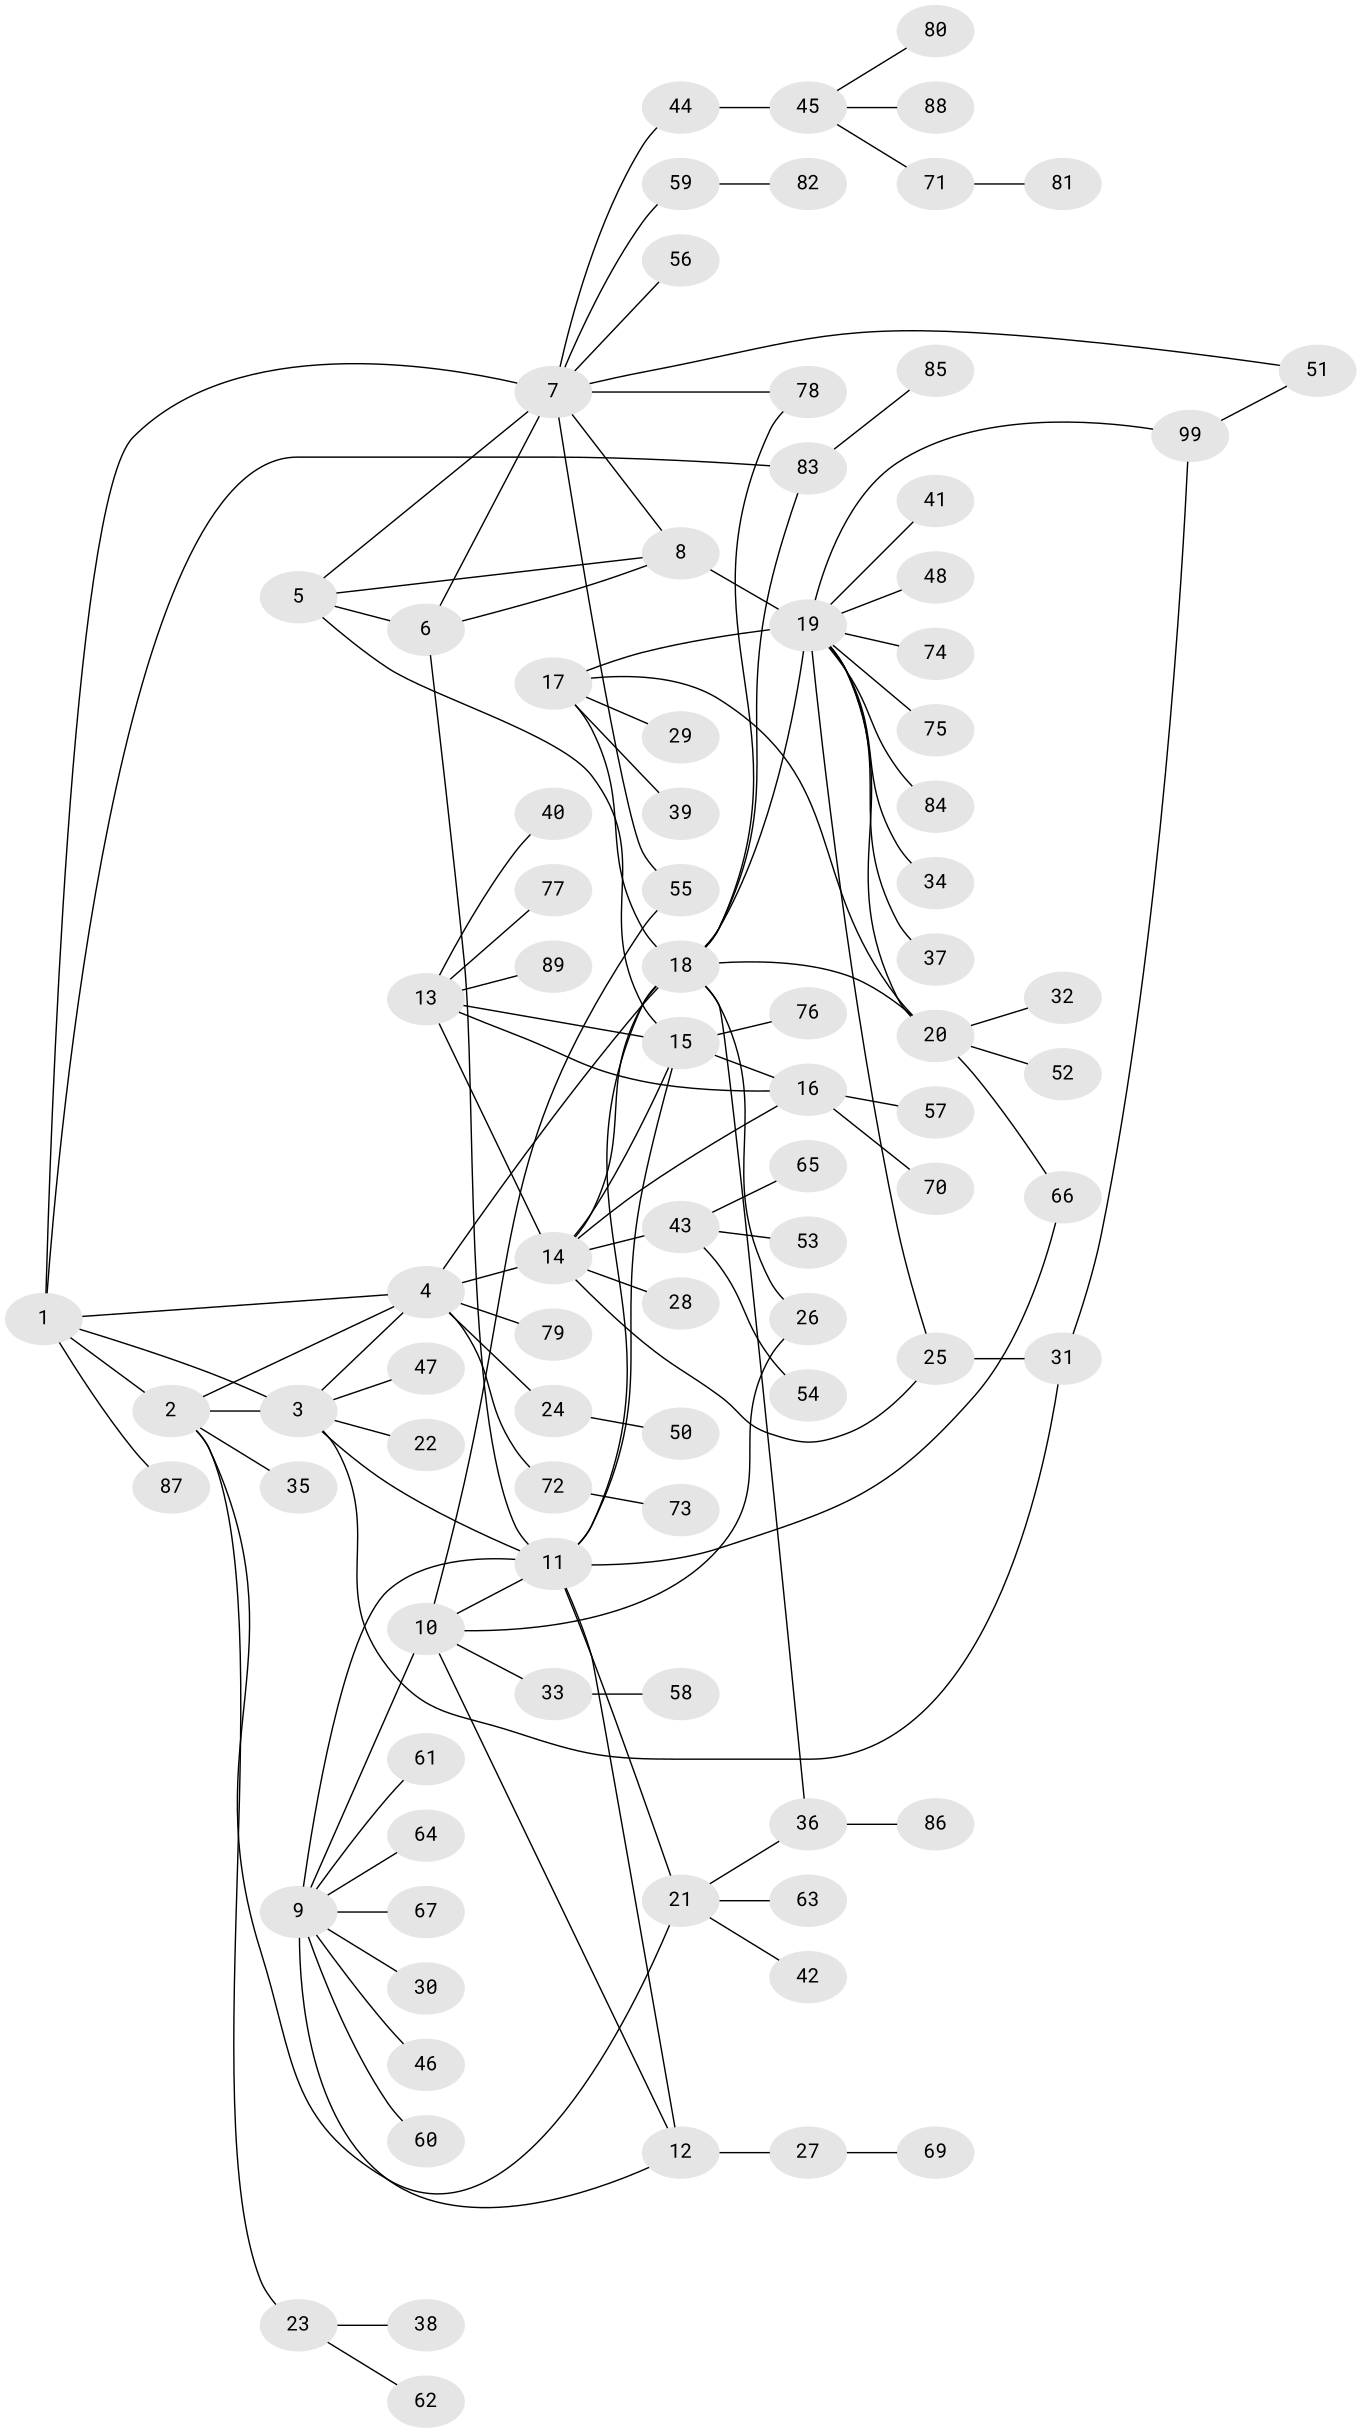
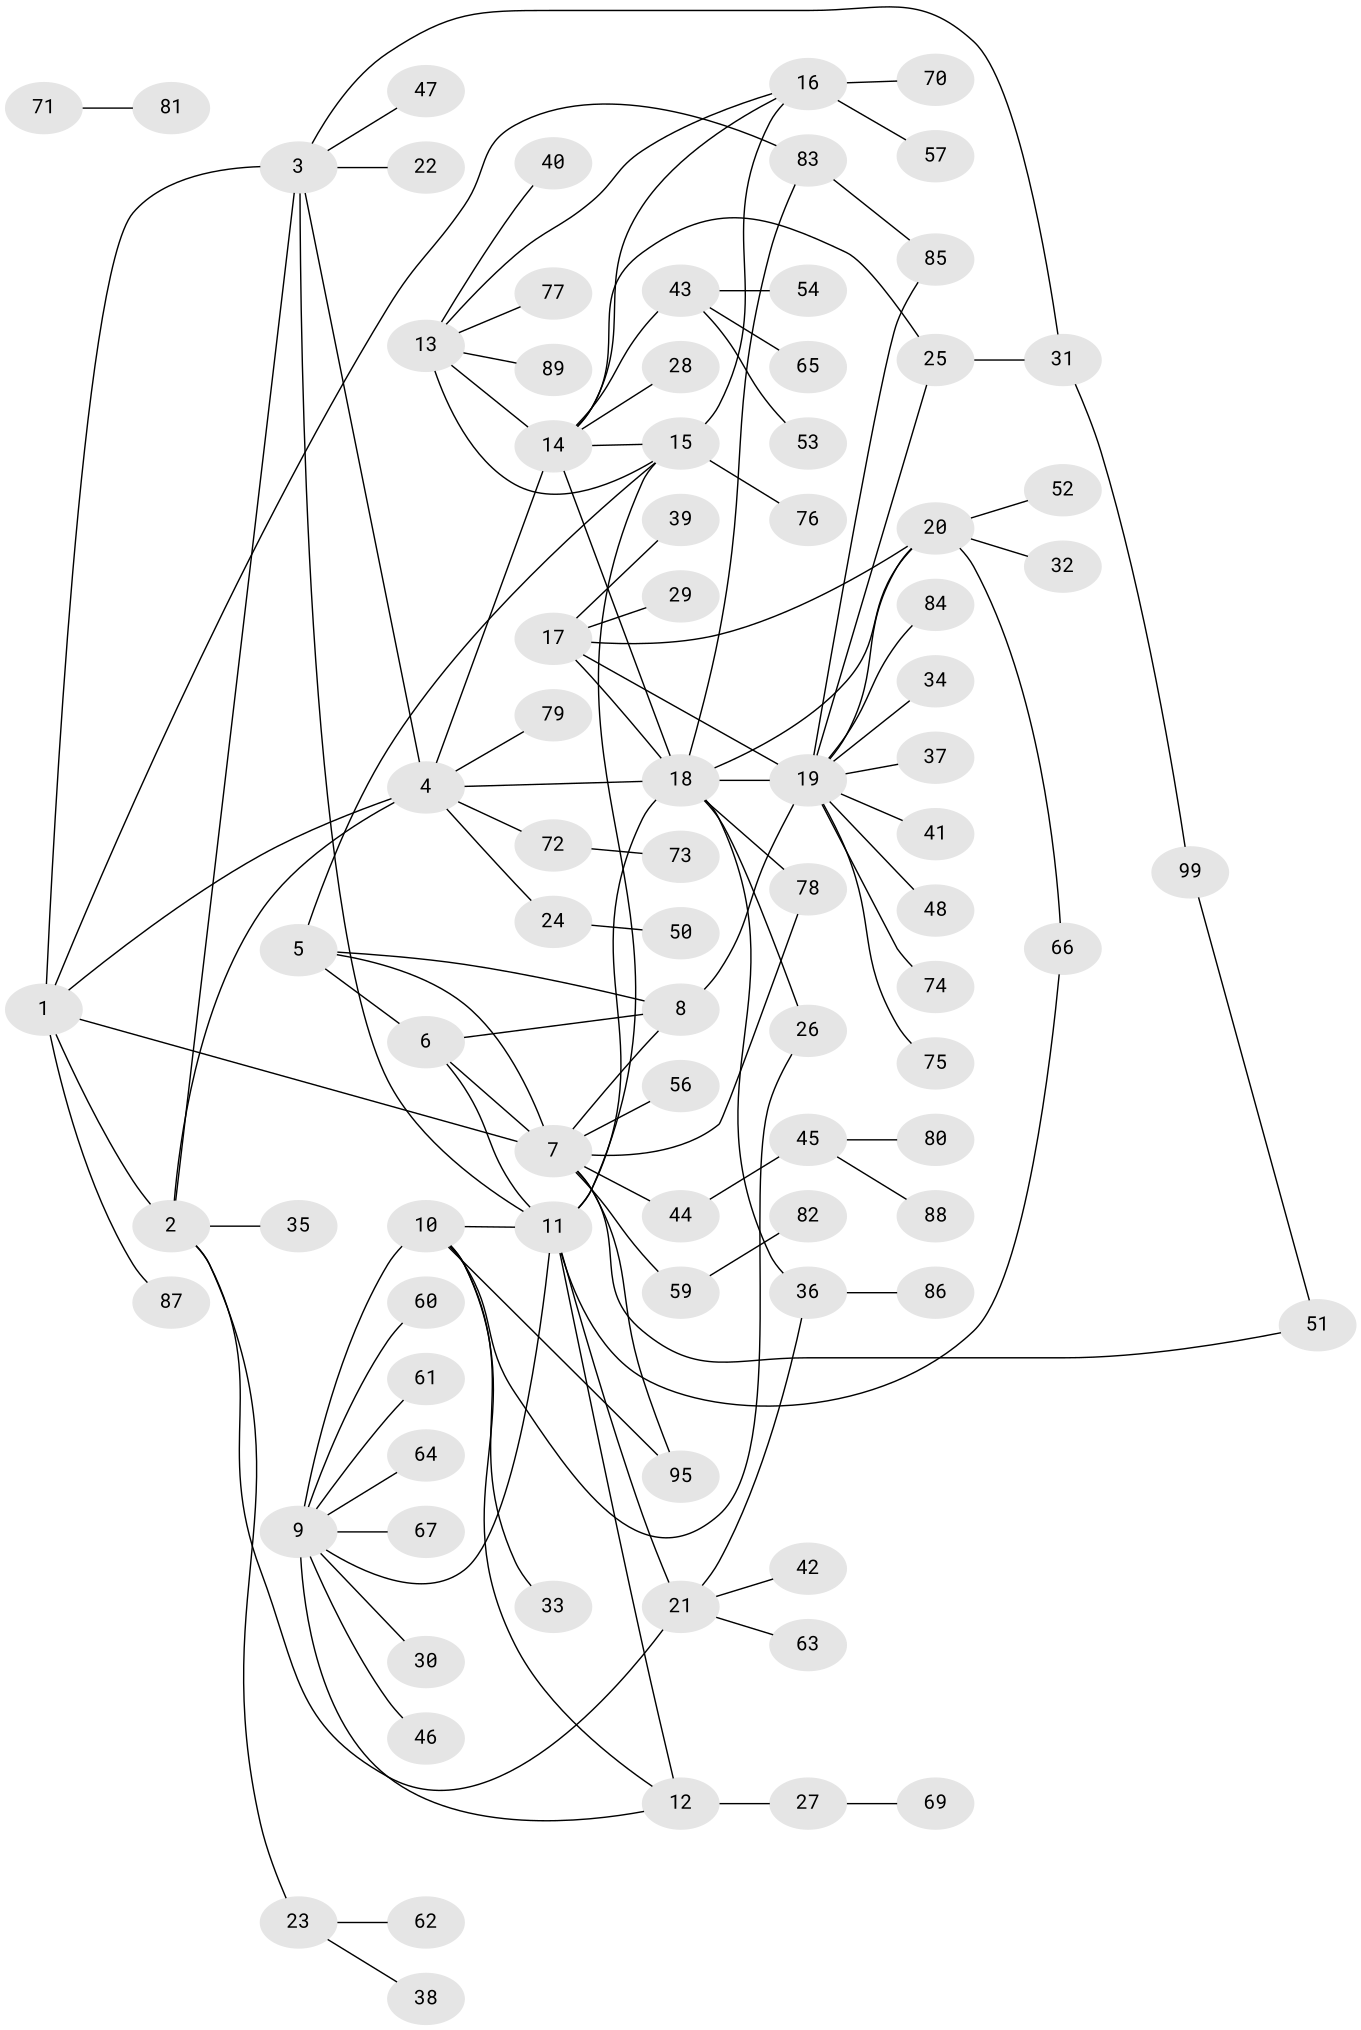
(872, 146) -> none
(942, 441) -> (856, 516)
(681, 890) -> (681, 1477)
(681, 1694) -> none
